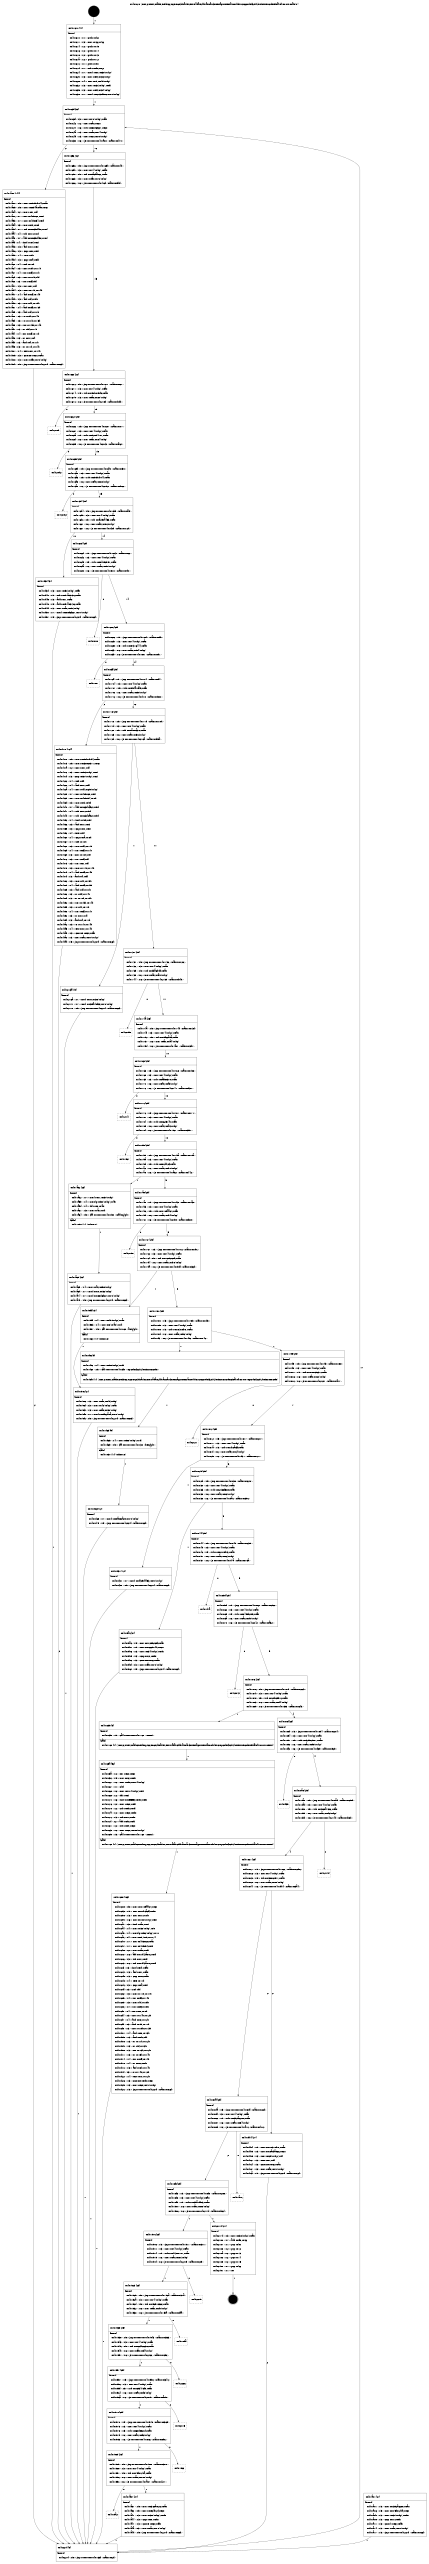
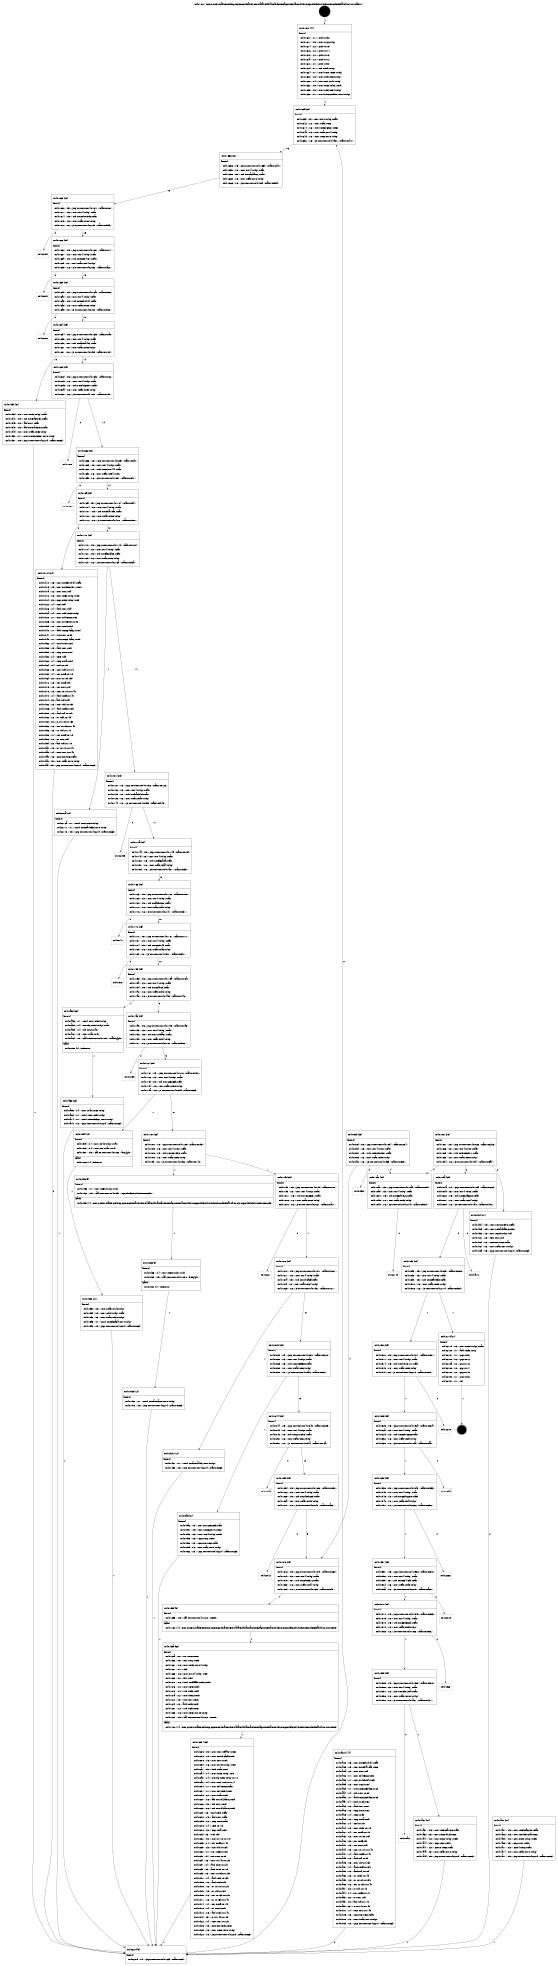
(54, 166) -> none
(292, 1714) -> (349, 1364)
(299, 1838) -> (433, 1169)
